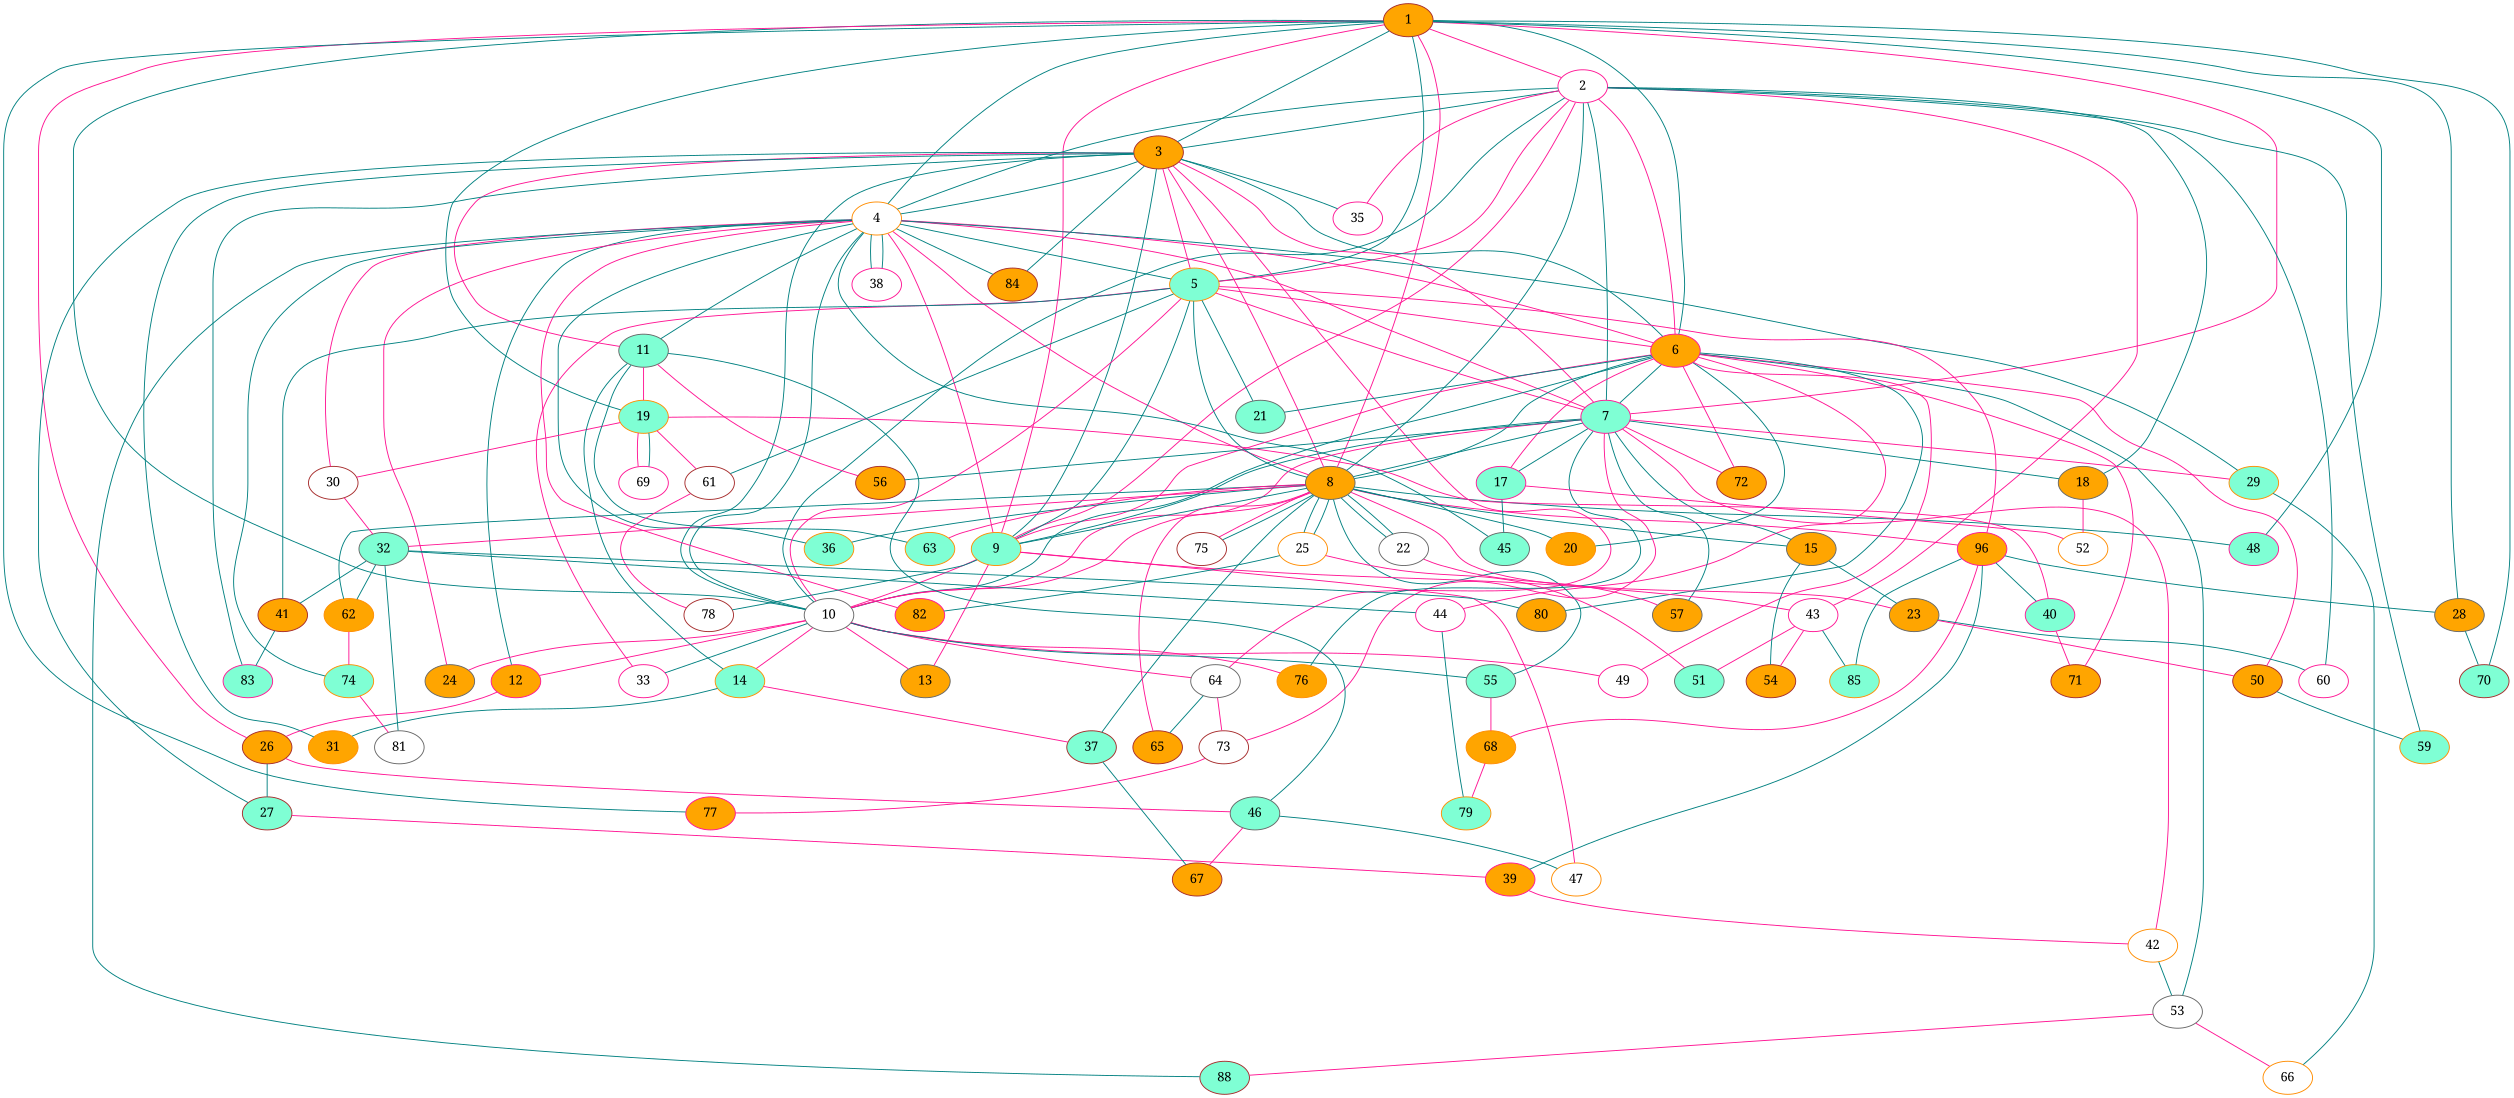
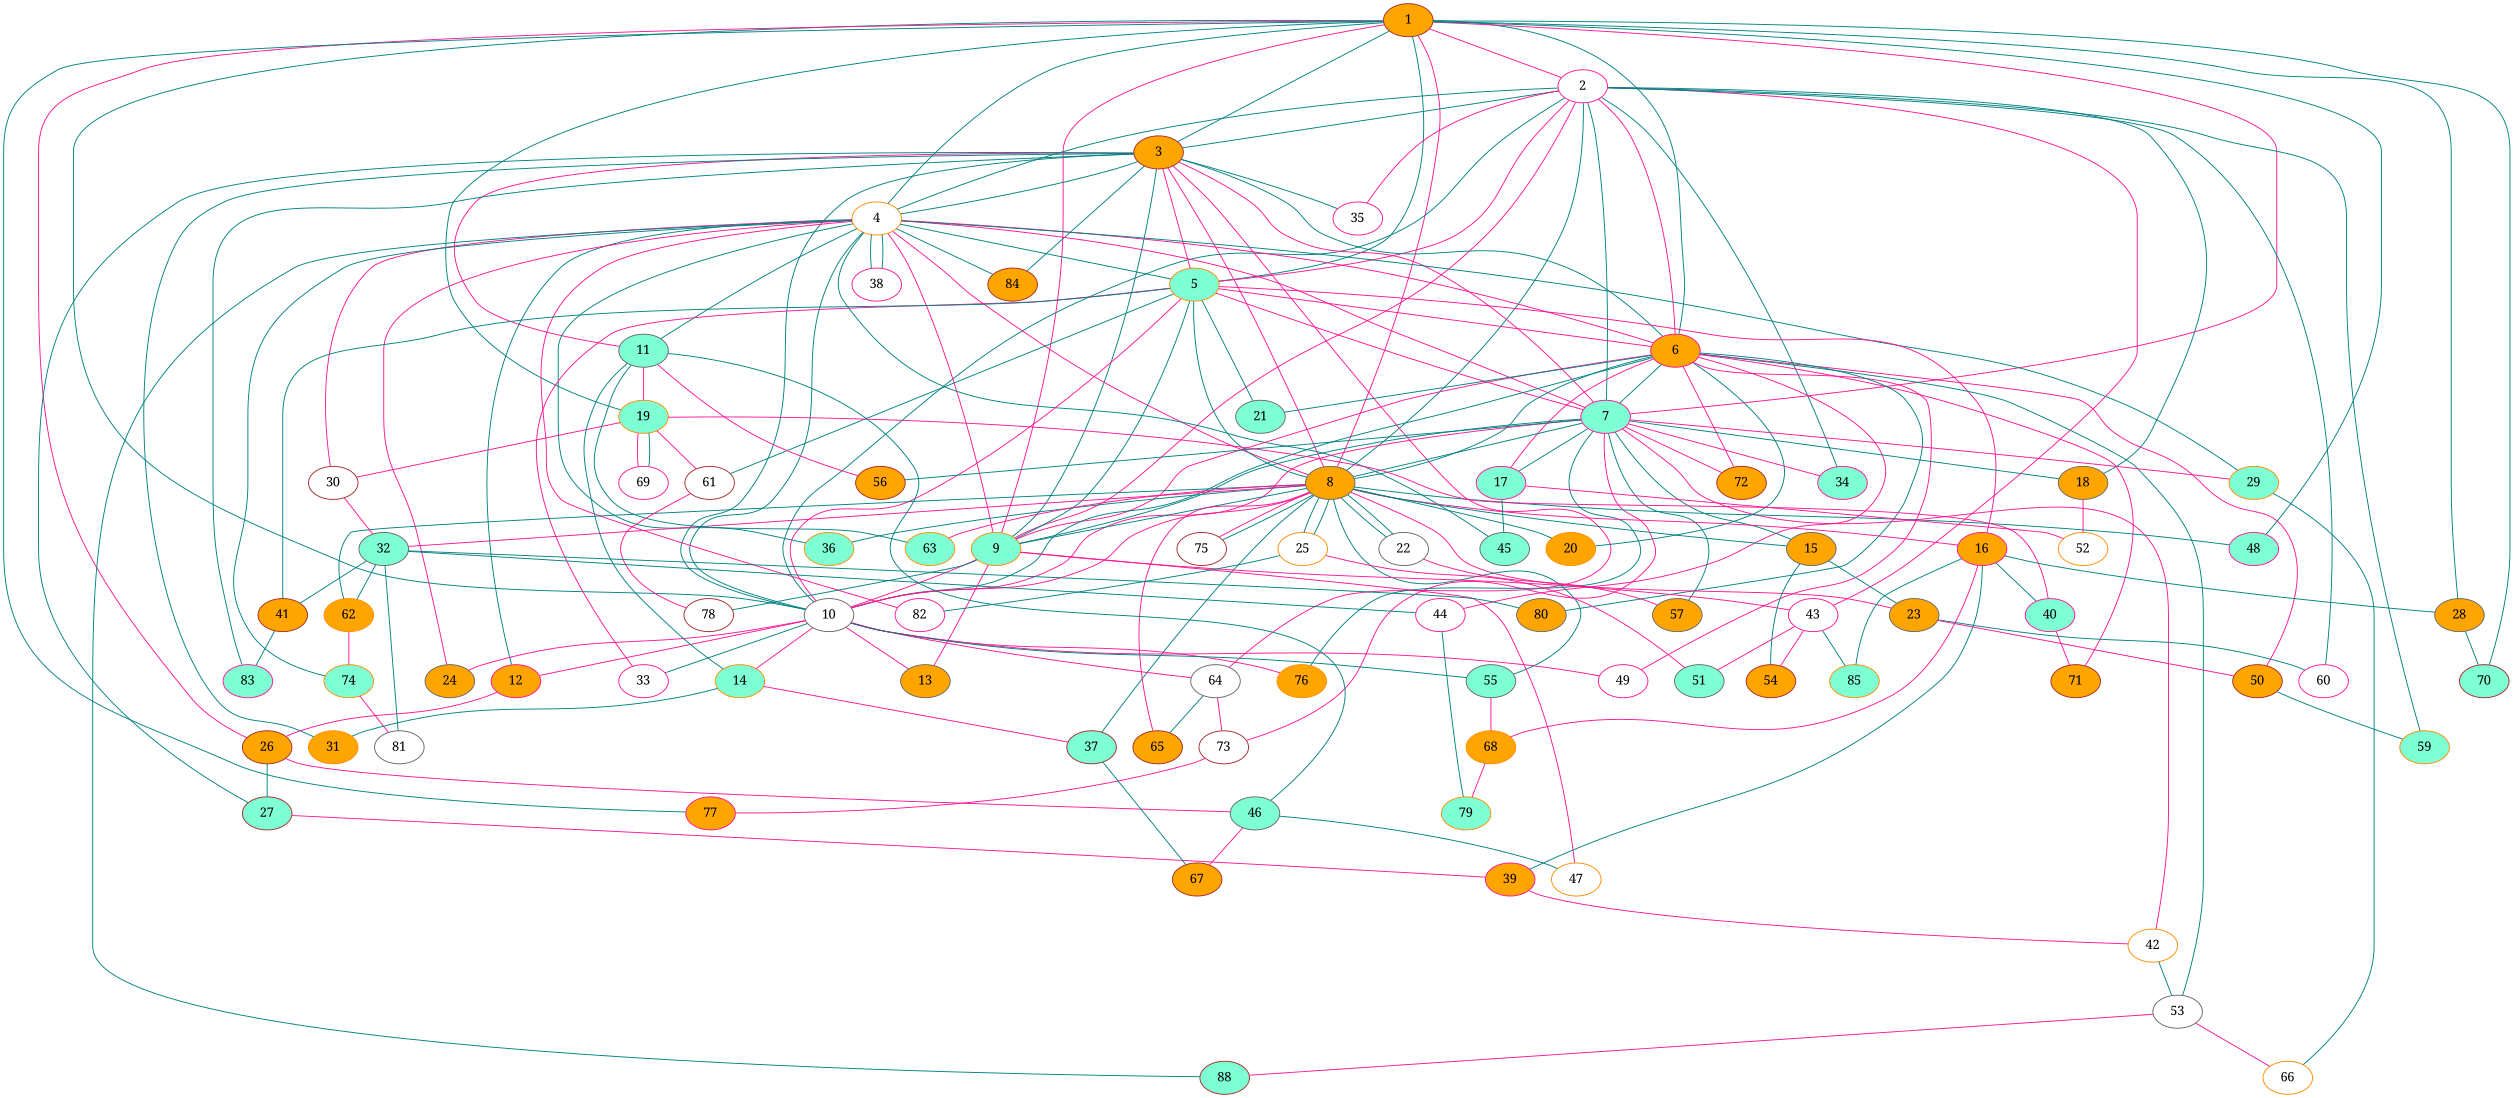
none -> (1843, 483)
(1982, 549) -> (1982, 549)
(920, 615) -> (920, 615)
